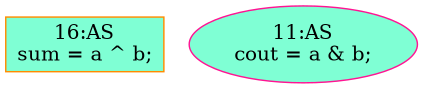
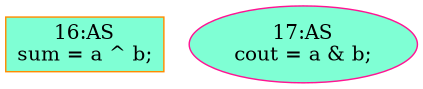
(303, 44) -> (303, 44)
